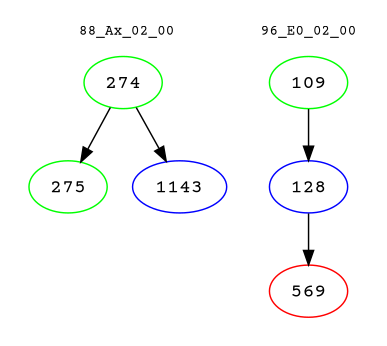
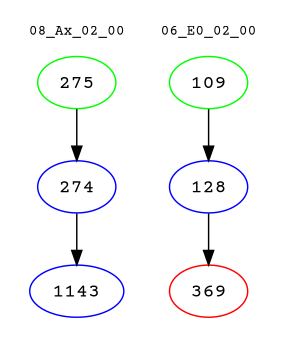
(127, 31) -> (78, 31)
(309, 31) -> (209, 31)
(123, 83) -> (77, 187)
(99, 128) -> (77, 128)
(309, 291) -> (209, 291)
